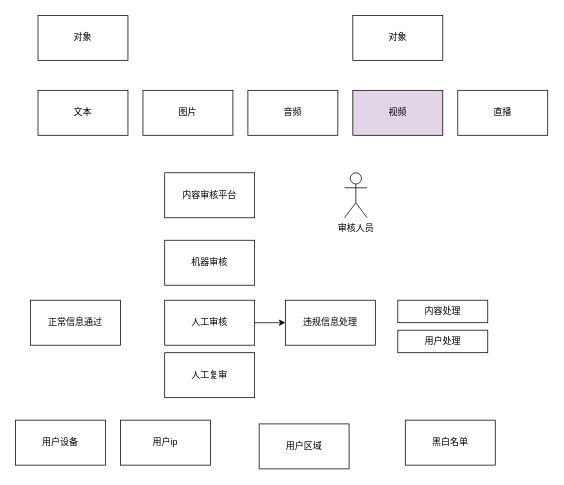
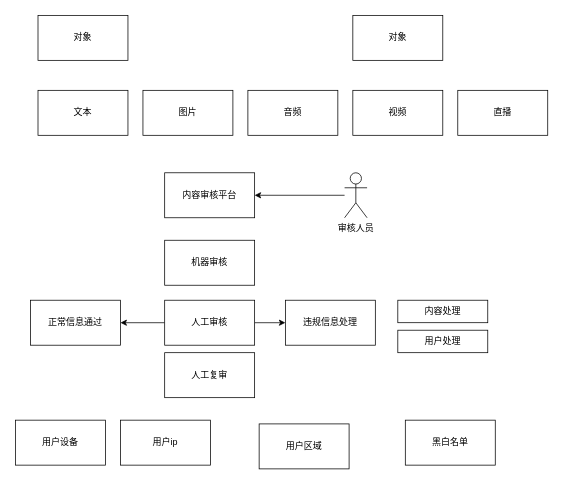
(398, 113) -> (398, 113)
none -> (303, 195)
none -> (145, 323)
